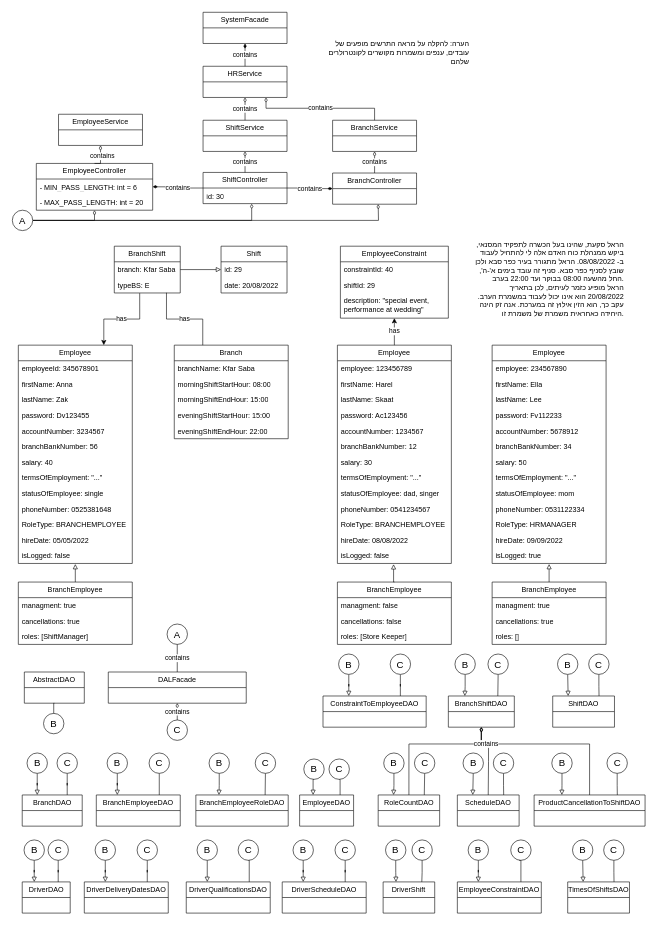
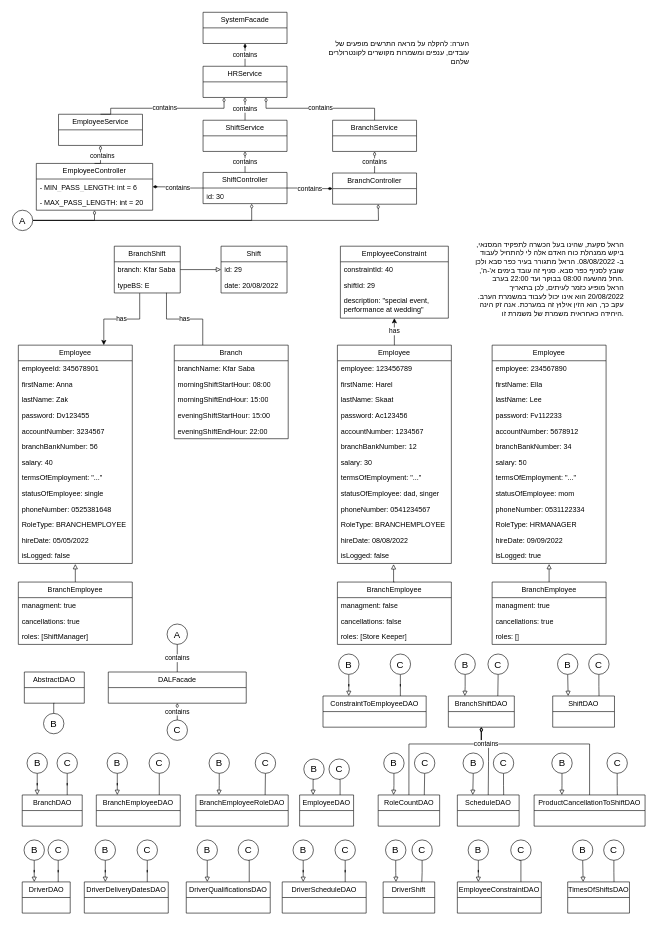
none -> (168, 108)
